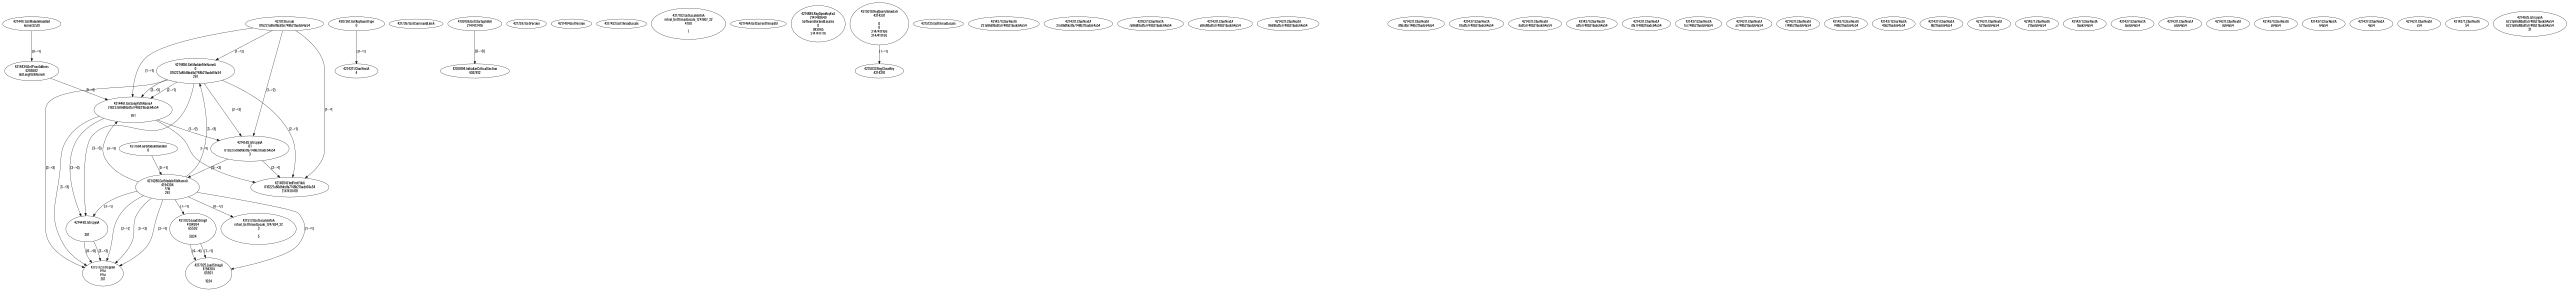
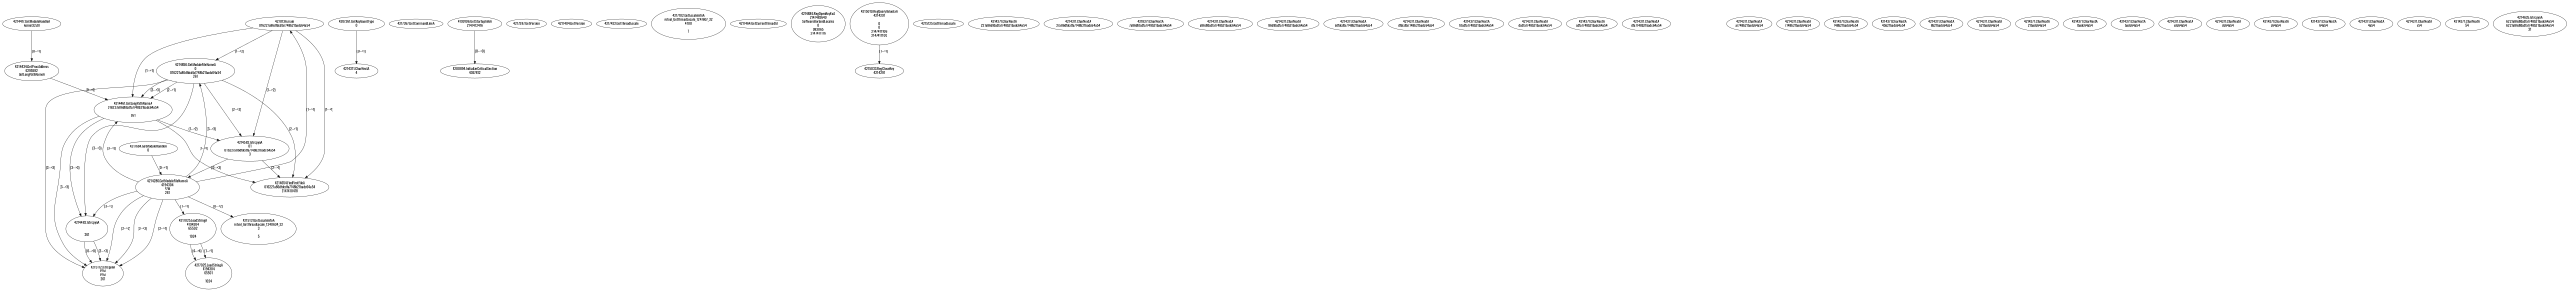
none -> (1353, 24)
(1699, 24) -> none
(299, 213) -> (304, 146)
(193, 229) -> (193, 229)
(259, 229) -> (259, 229)
